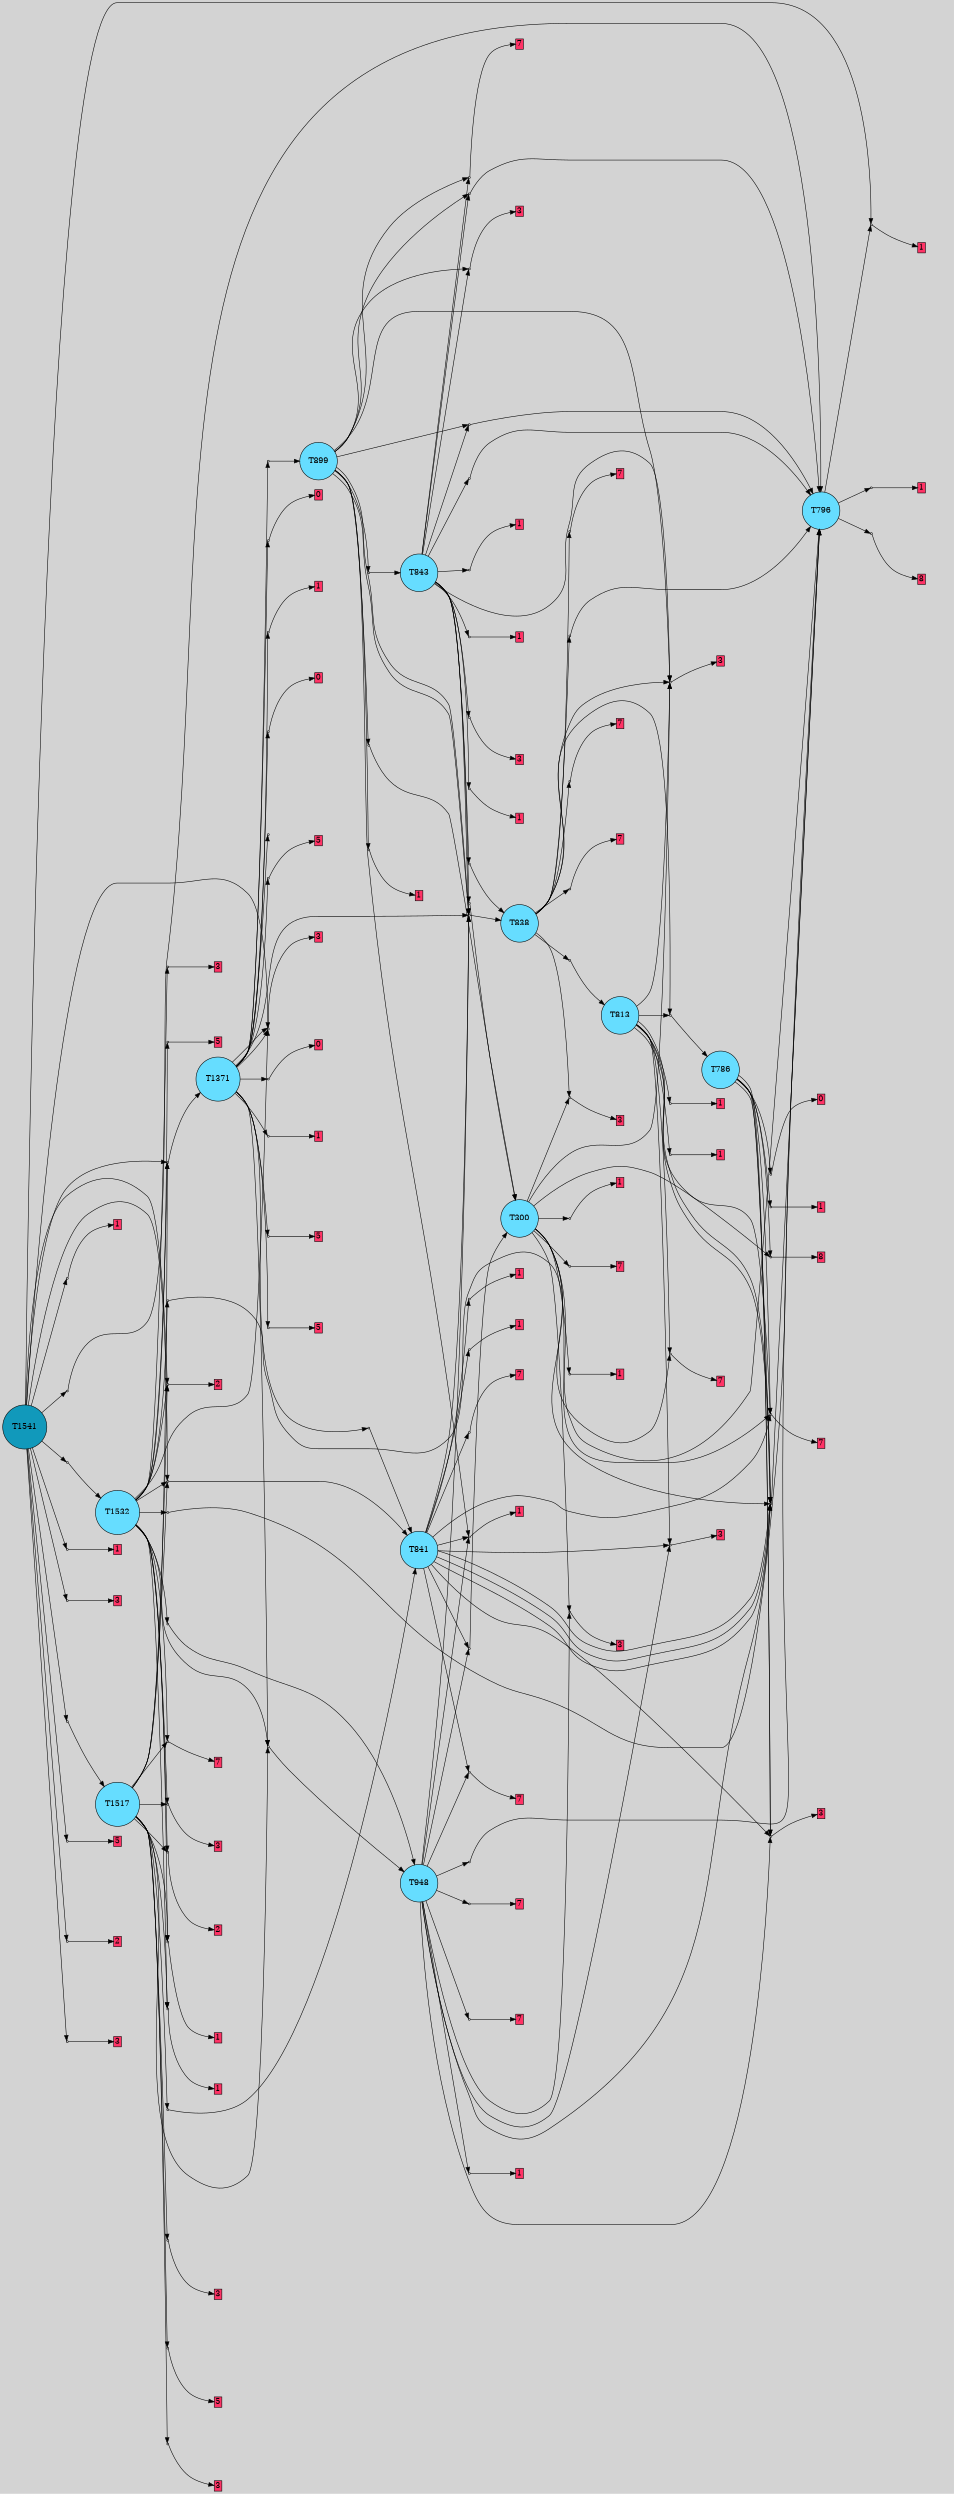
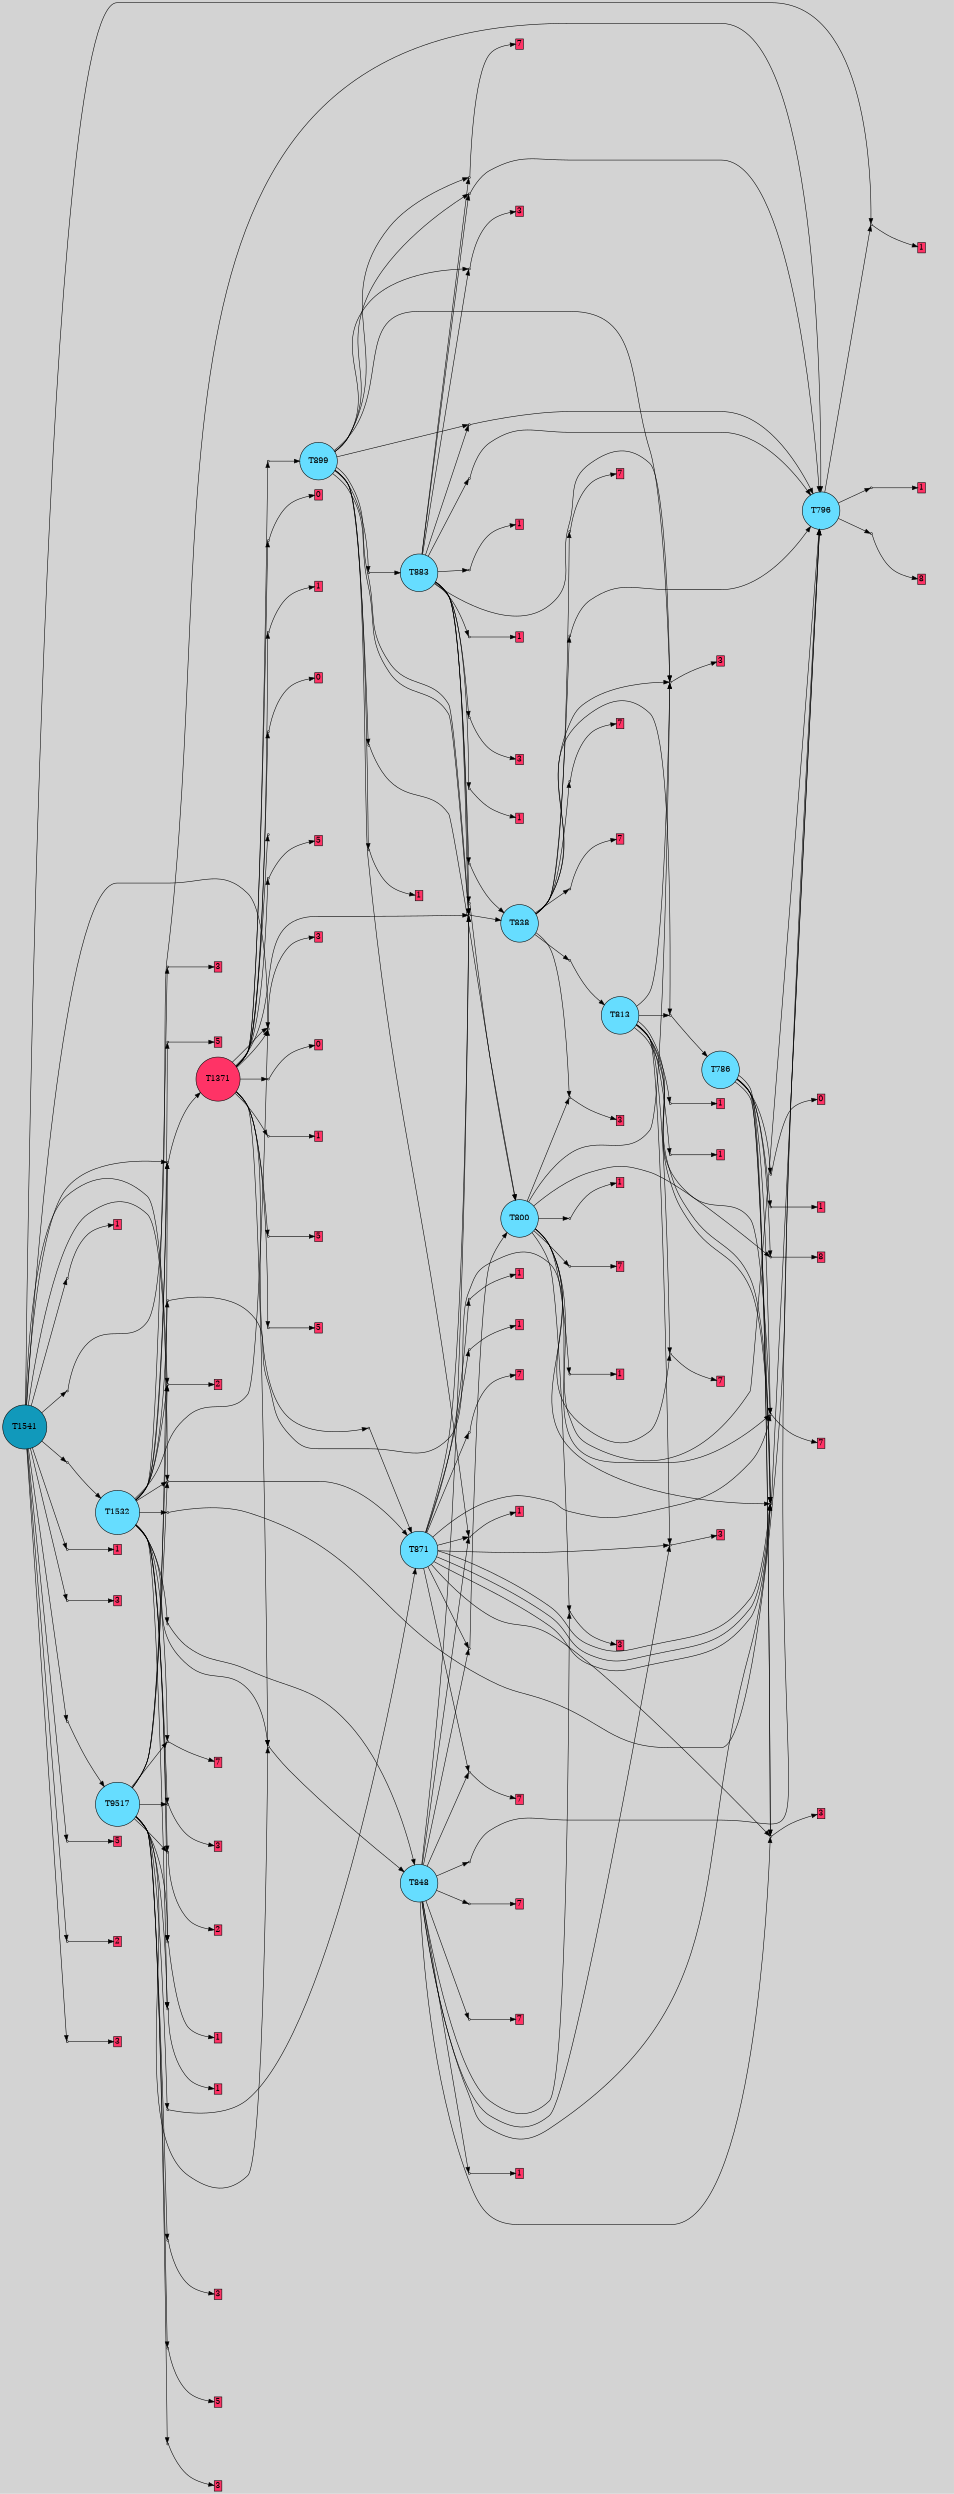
(419, 573) -> (419, 573)
(218, 1079) -> (218, 1079)
(520, 1218) -> (520, 1218)
(419, 1550) -> (419, 1550)
(118, 1804) -> (118, 1804)
(419, 1883) -> (419, 1883)
